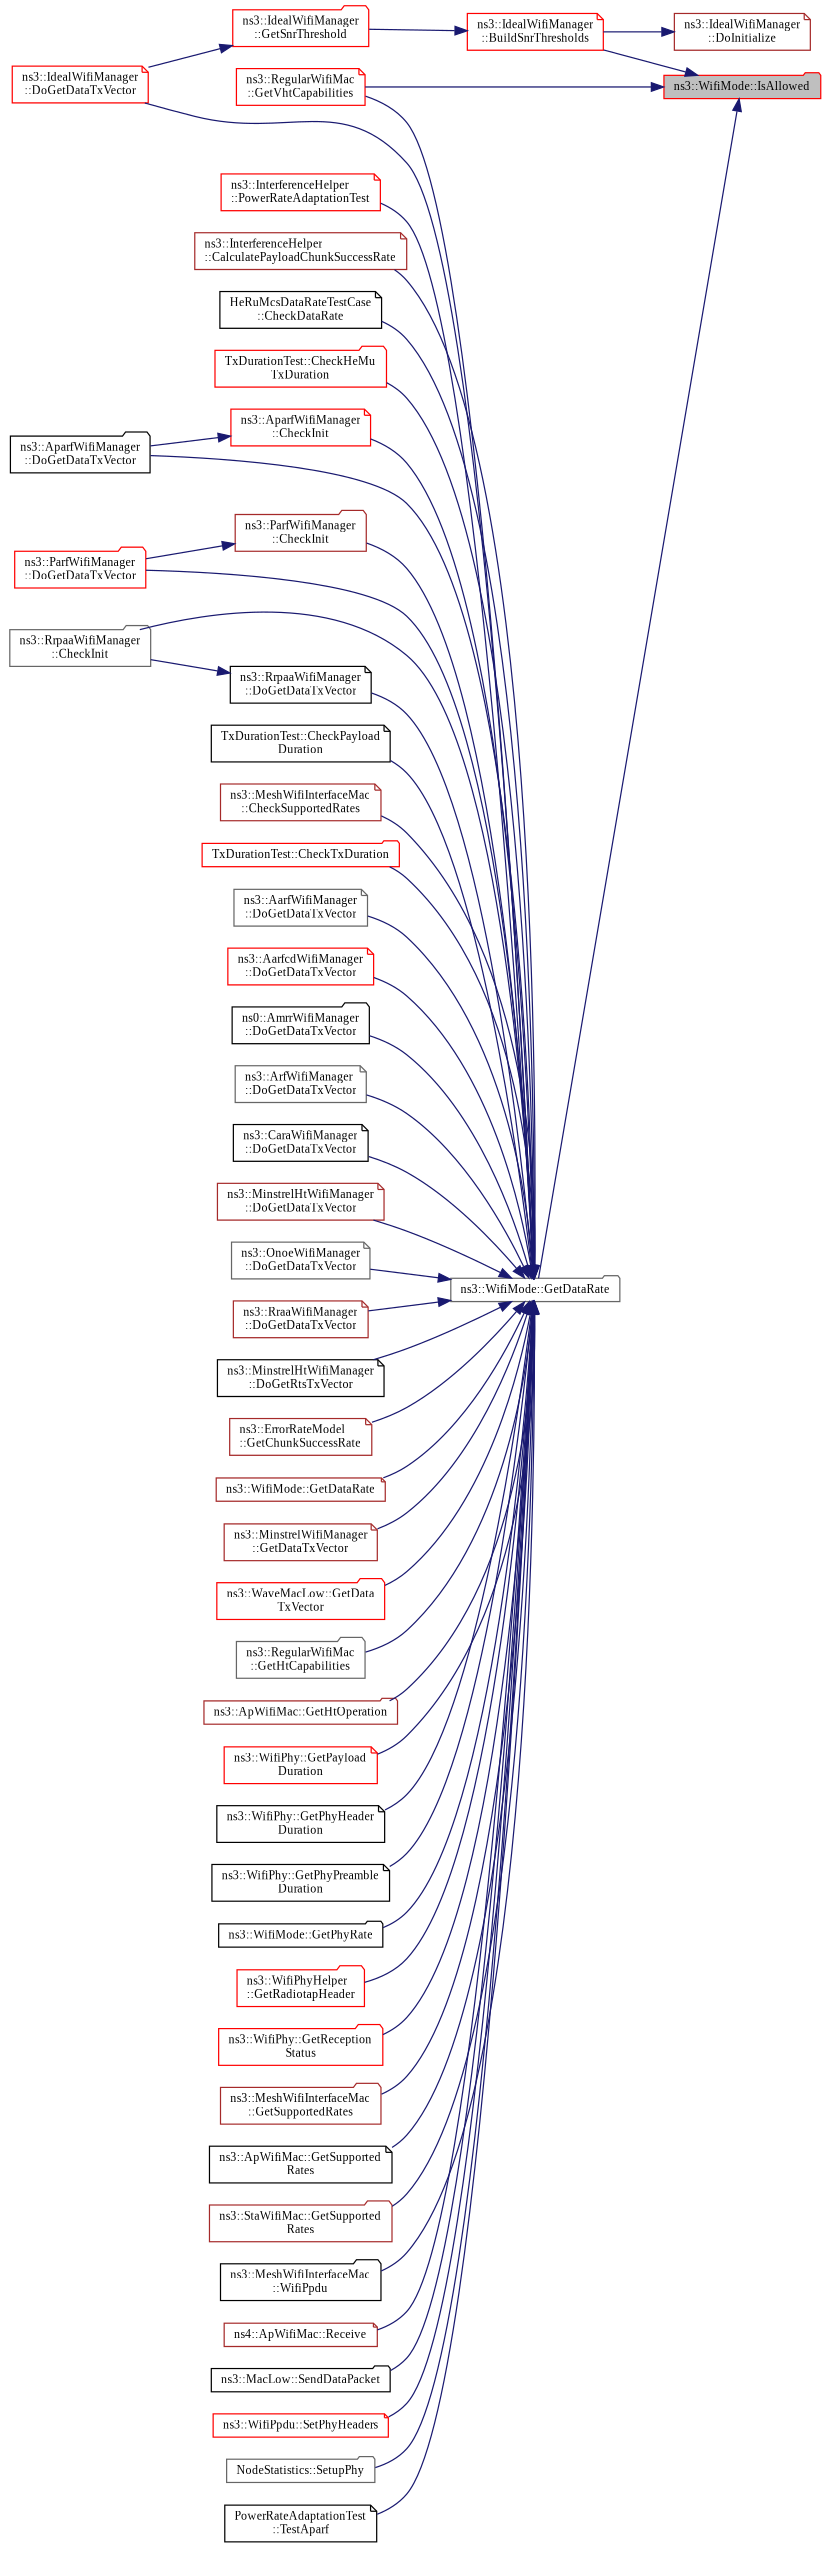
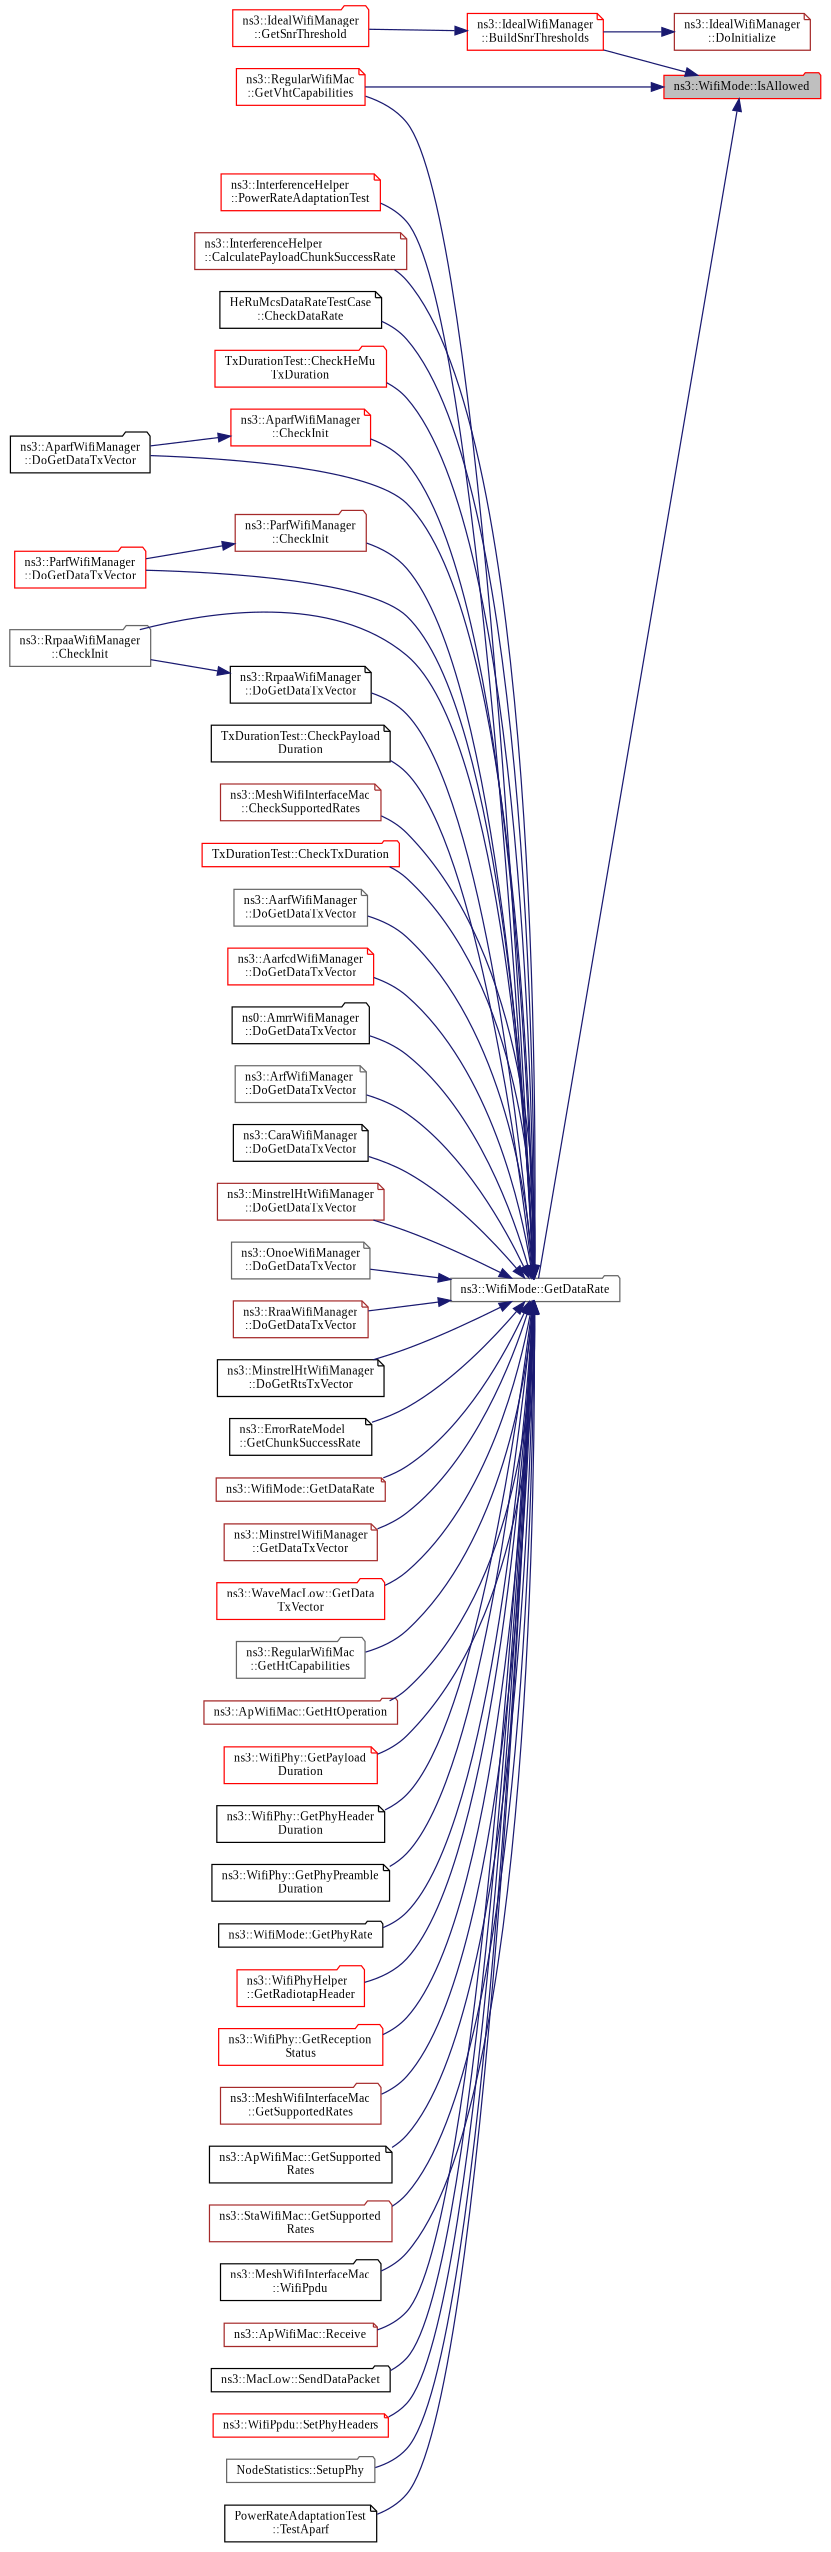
(80, 85) -> none
(301, 1437) -> (301, 1437)
(301, 2335) -> (301, 2335)
